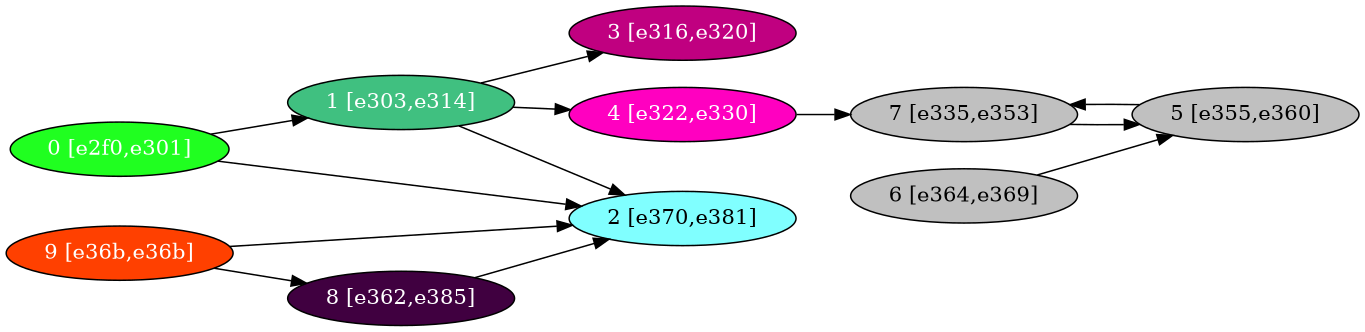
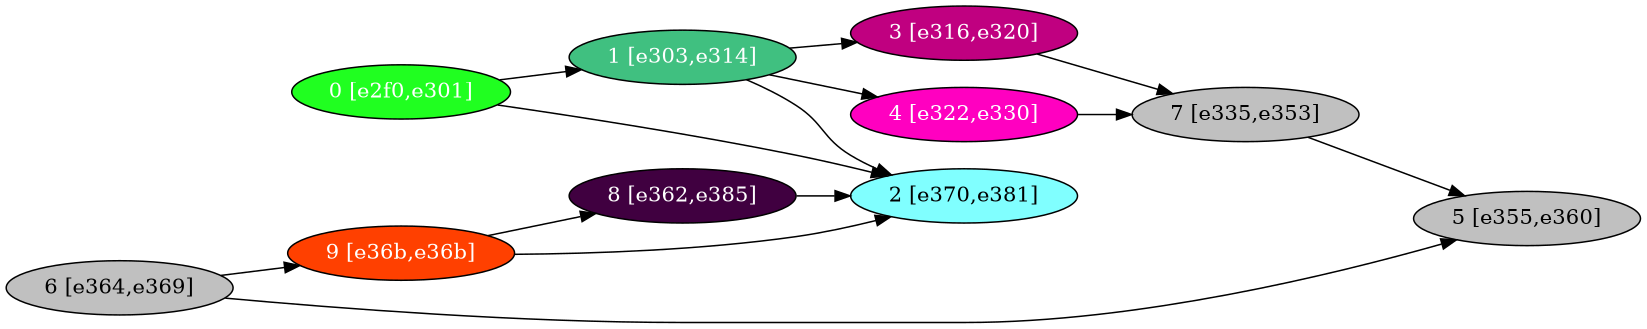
(1113, 104) -> (1098, 72)
none -> (253, 271)
